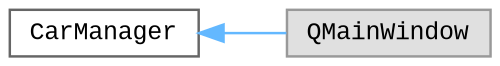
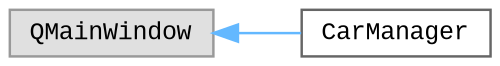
(255, 33) -> (270, 33)
